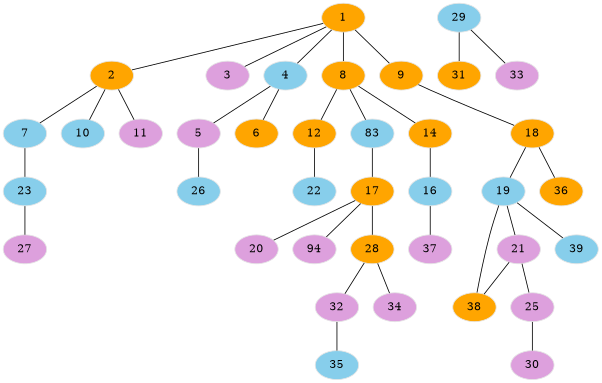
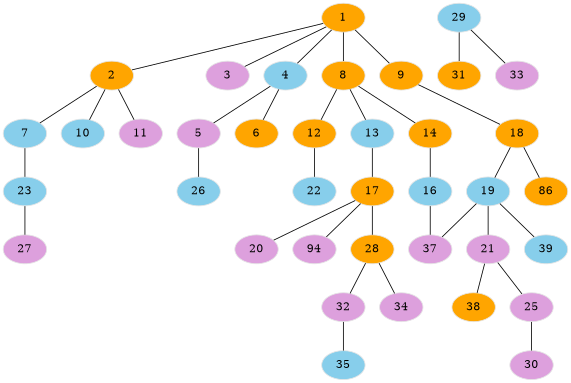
(372, 133) -> (372, 133)
(561, 191) -> (546, 191)
(486, 249) -> (459, 220)
